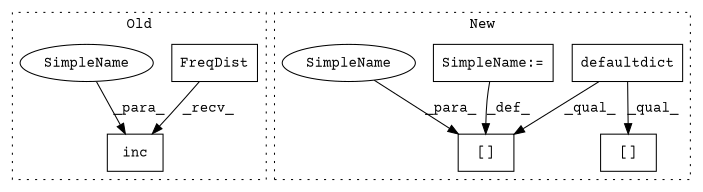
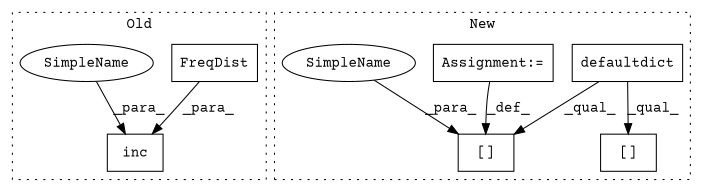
(493, 63) -> (493, 63)
(208, 108) -> (208, 108)
